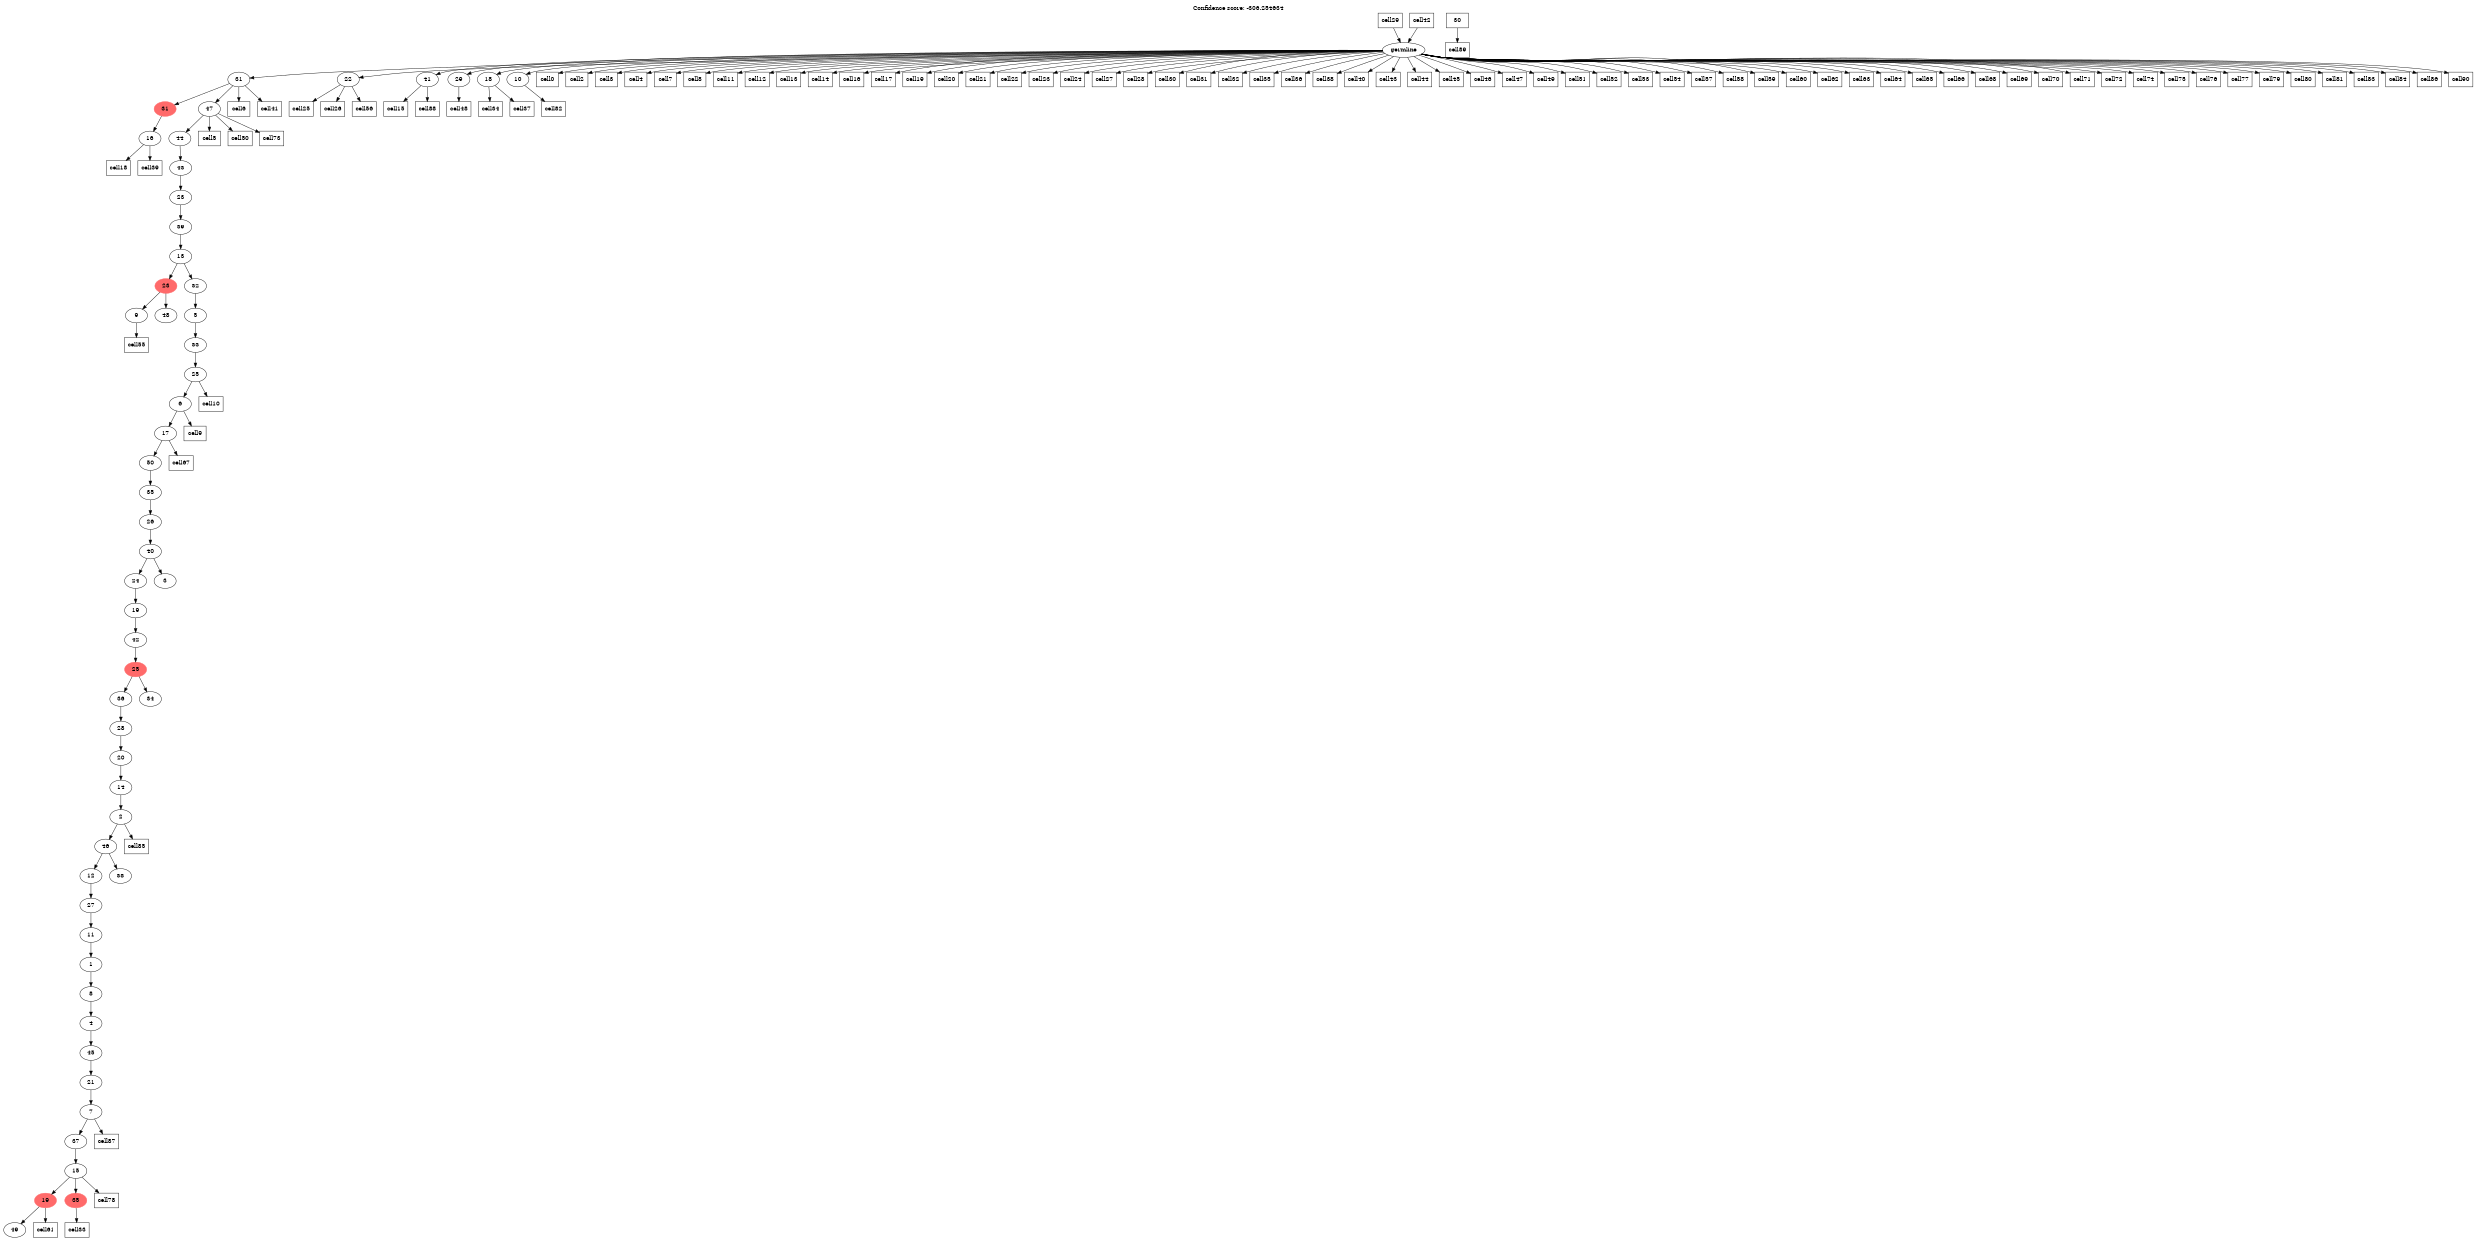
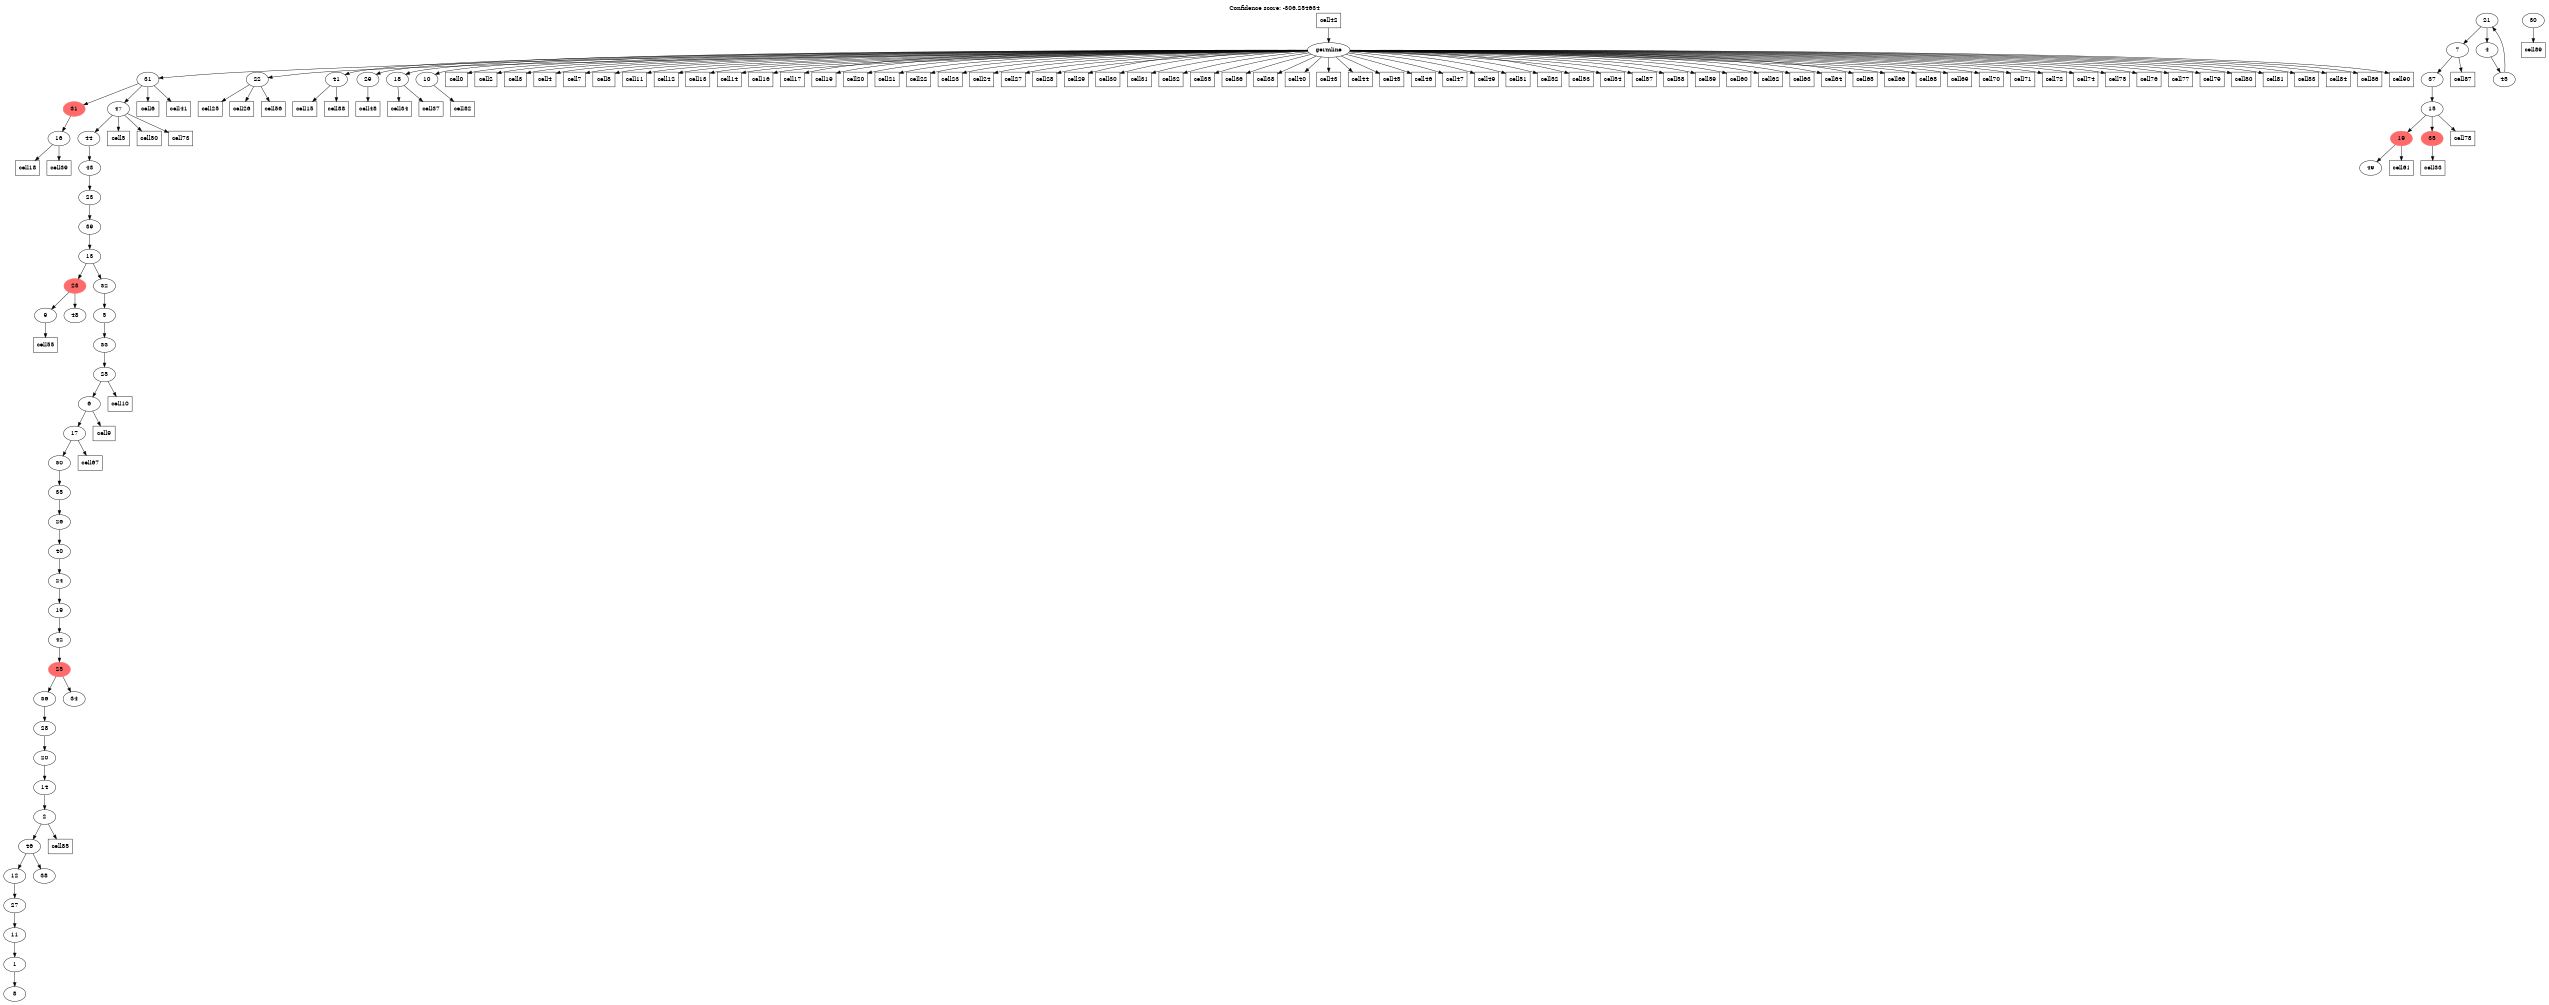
(1457, 20) -> (2533, 20)
(1396, 33) -> (1199, 55)
(165, 581) -> none
(91, 1007) -> (2487, 33)
